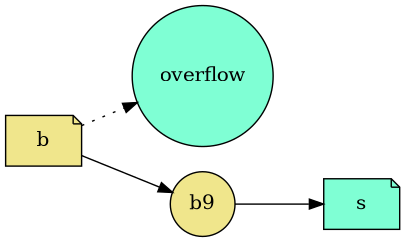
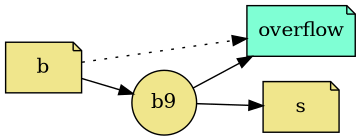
(203, 76) -> (301, 31)
none -> (216, 76)
(362, 204) -> (301, 107)
